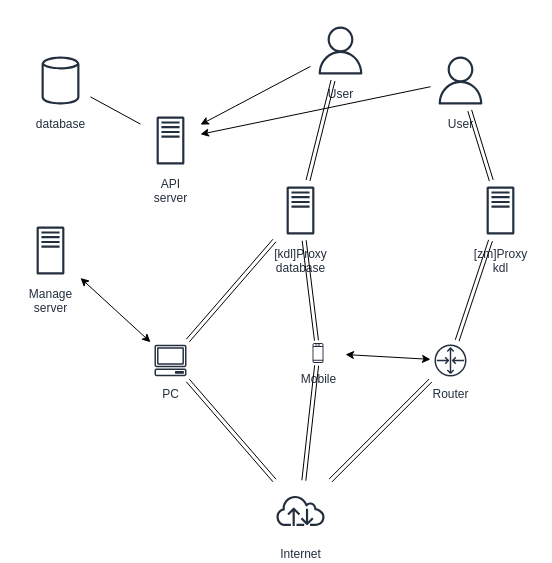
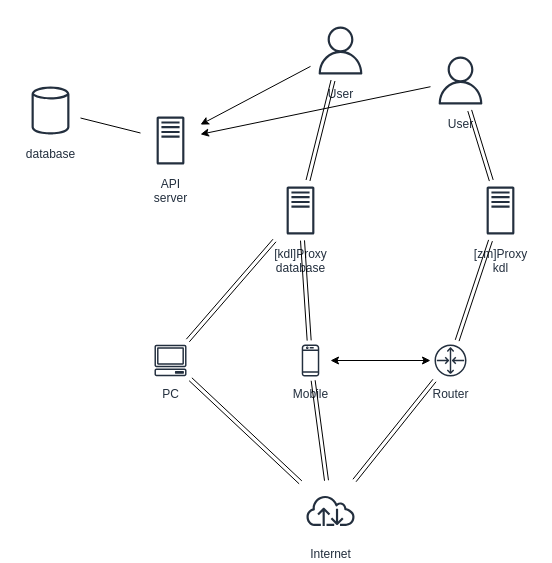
(61, 81) -> (51, 111)
(51, 251) -> none
(116, 310) -> none
(318, 353) -> (311, 361)
(301, 511) -> (331, 511)
